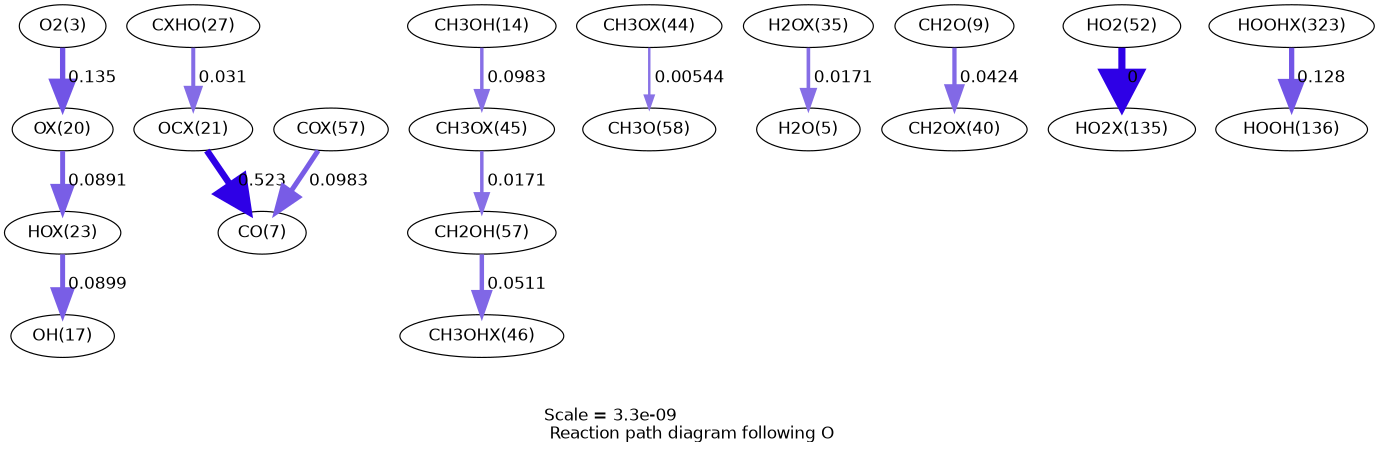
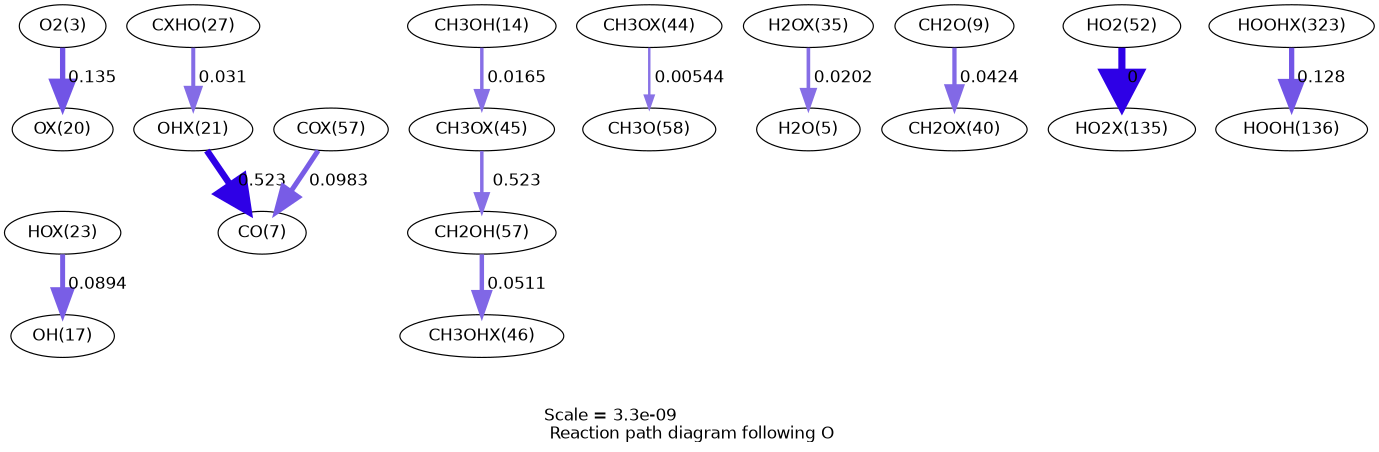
(514, 78) -> (514, 78)
(841, 78) -> (841, 78)
(193, 129) -> (193, 129)
(63, 169) -> none
(514, 181) -> (514, 181)
(95, 284) -> (95, 284)
